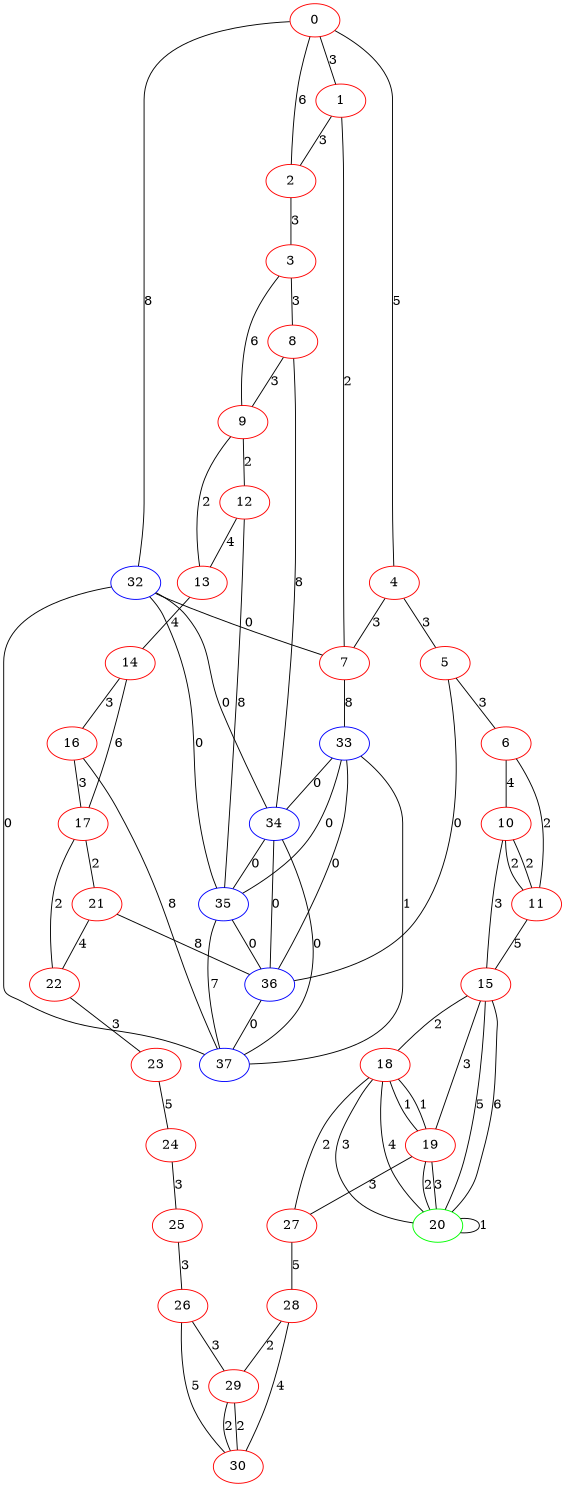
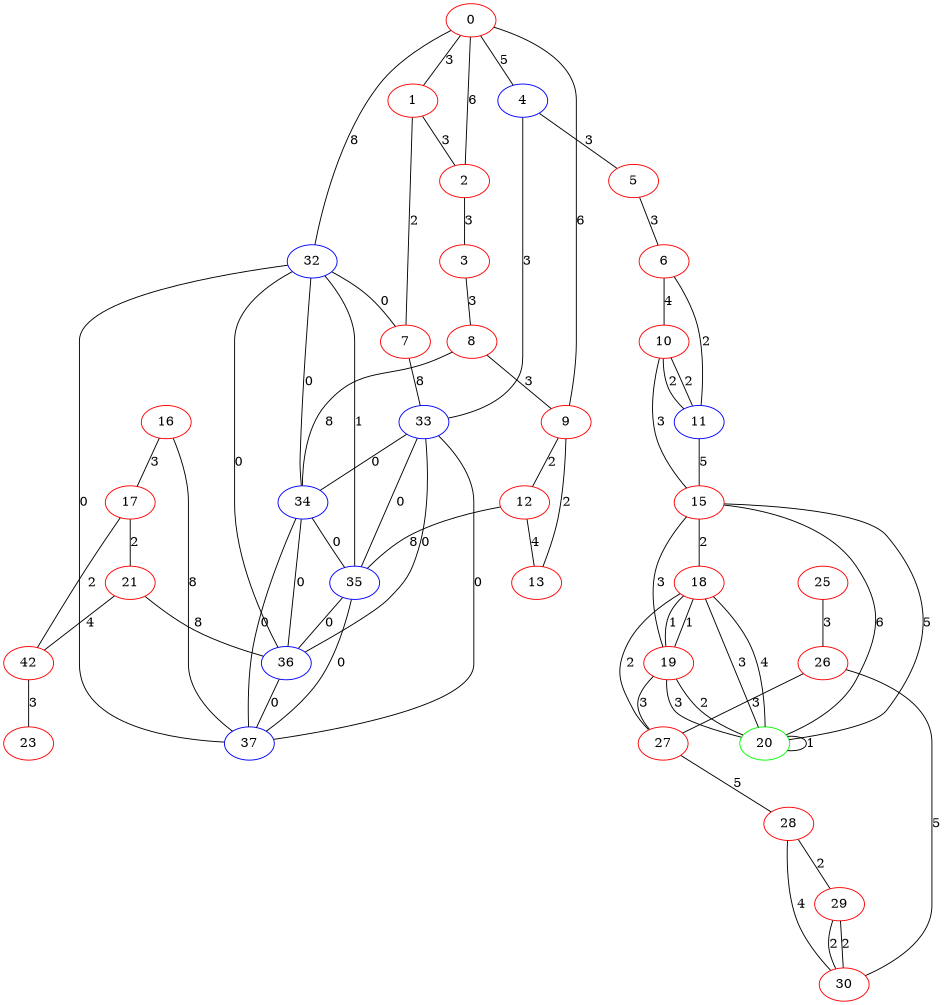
(247, 337) -> (576, 194)
(394, 583) -> (523, 101)
(369, 623) -> (523, 289)
(130, 663) -> none
(200, 744) -> (359, 422)
(440, 871) -> (235, 451)
(407, 904) -> (478, 583)
(537, 904) -> (699, 422)
(54, 985) -> (29, 663)
(215, 985) -> (342, 663)
(171, 1145) -> none
(208, 1346) -> (740, 705)
